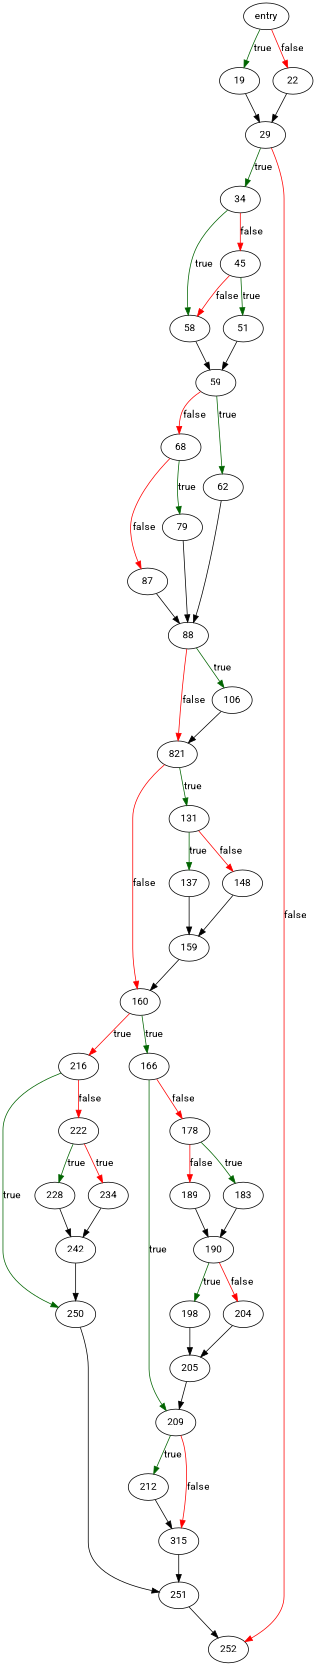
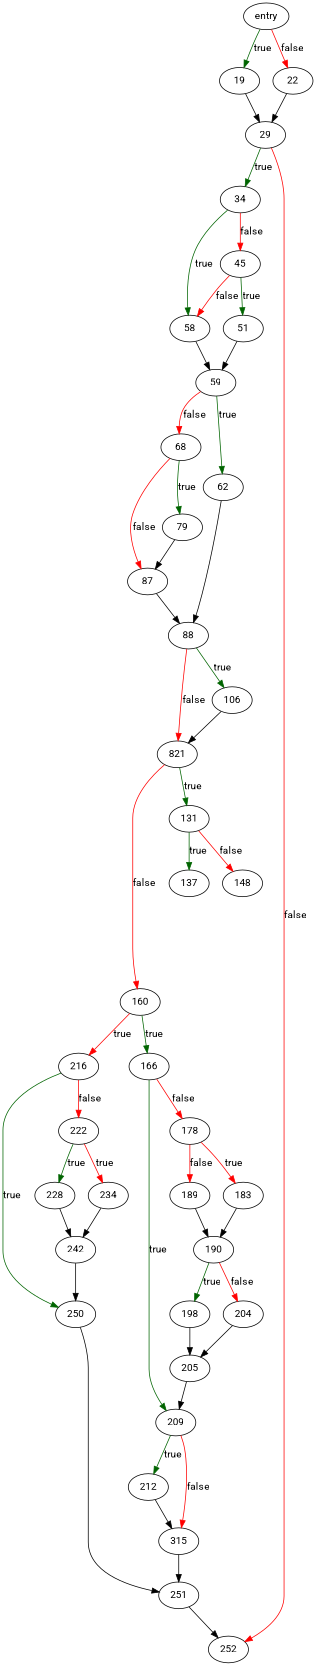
(185, 578) -> (167, 551)
(189, 948) -> none
(217, 1159) -> (217, 1159)
